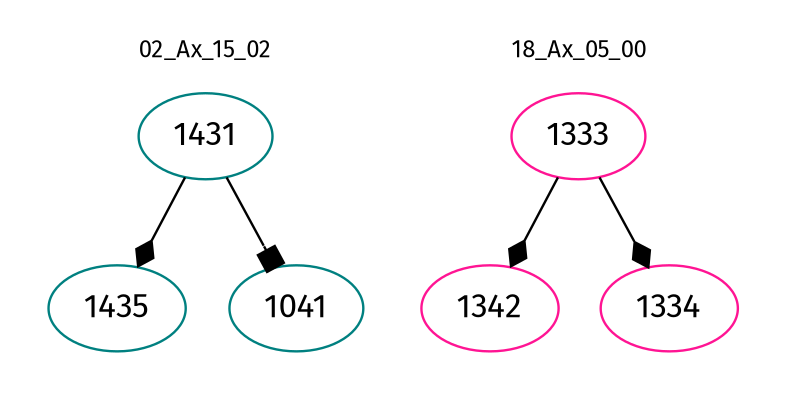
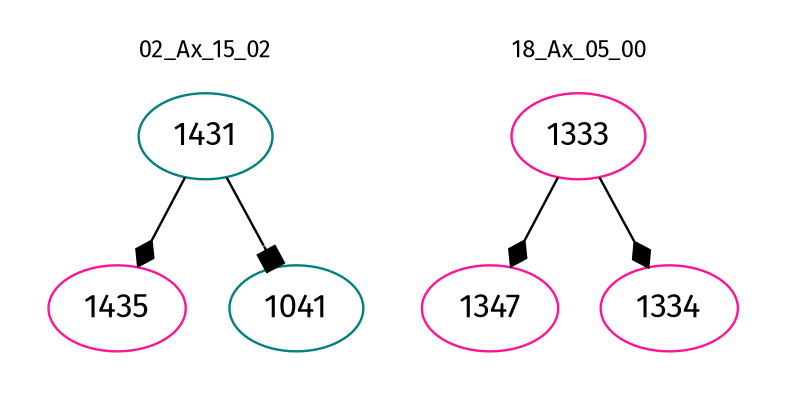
(117, 308) -> (117, 308)
(490, 308) -> (490, 308)
